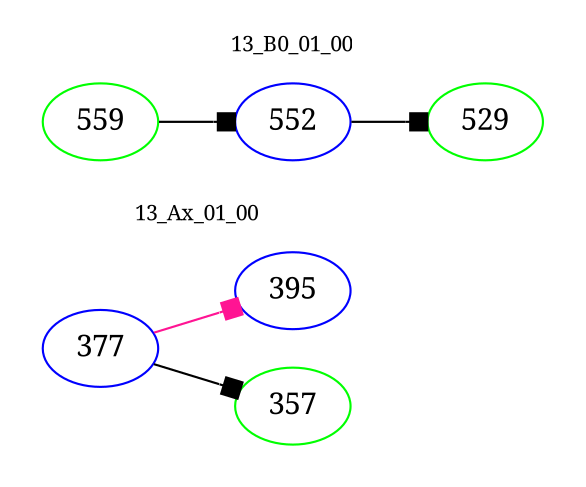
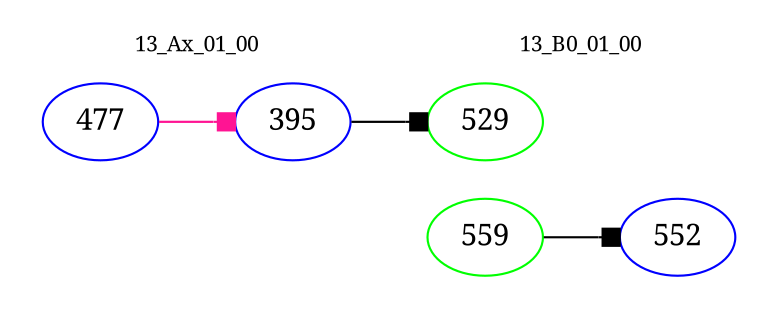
(379, 122) -> (381, 122)
(100, 348) -> (100, 122)
(293, 406) -> none
